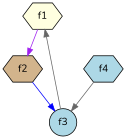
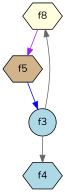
(43, 16) -> (43, 16)
(23, 69) -> (23, 69)
(85, 94) -> (43, 146)
